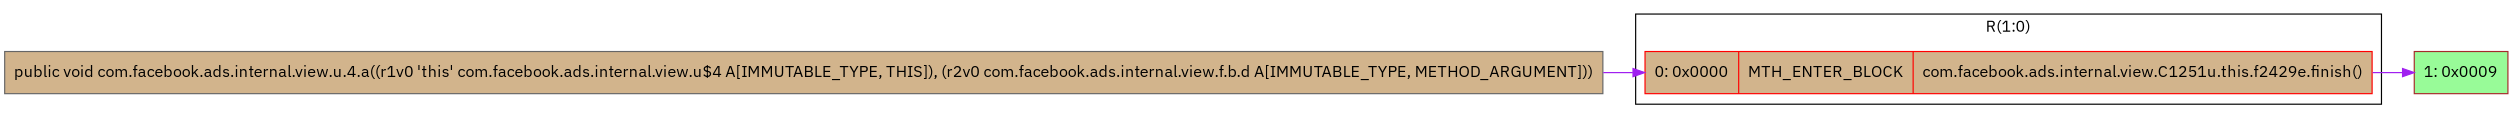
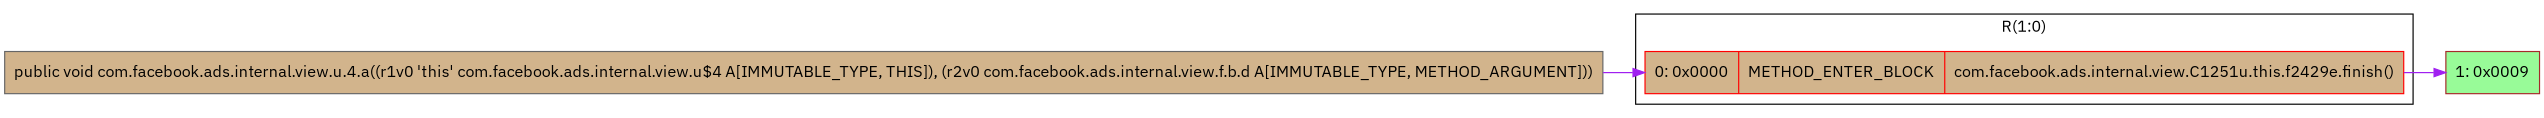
(1826, 72) -> (1842, 72)
